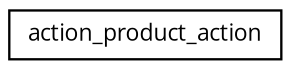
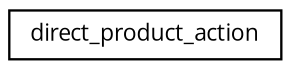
(145, 35) -> (145, 35)
